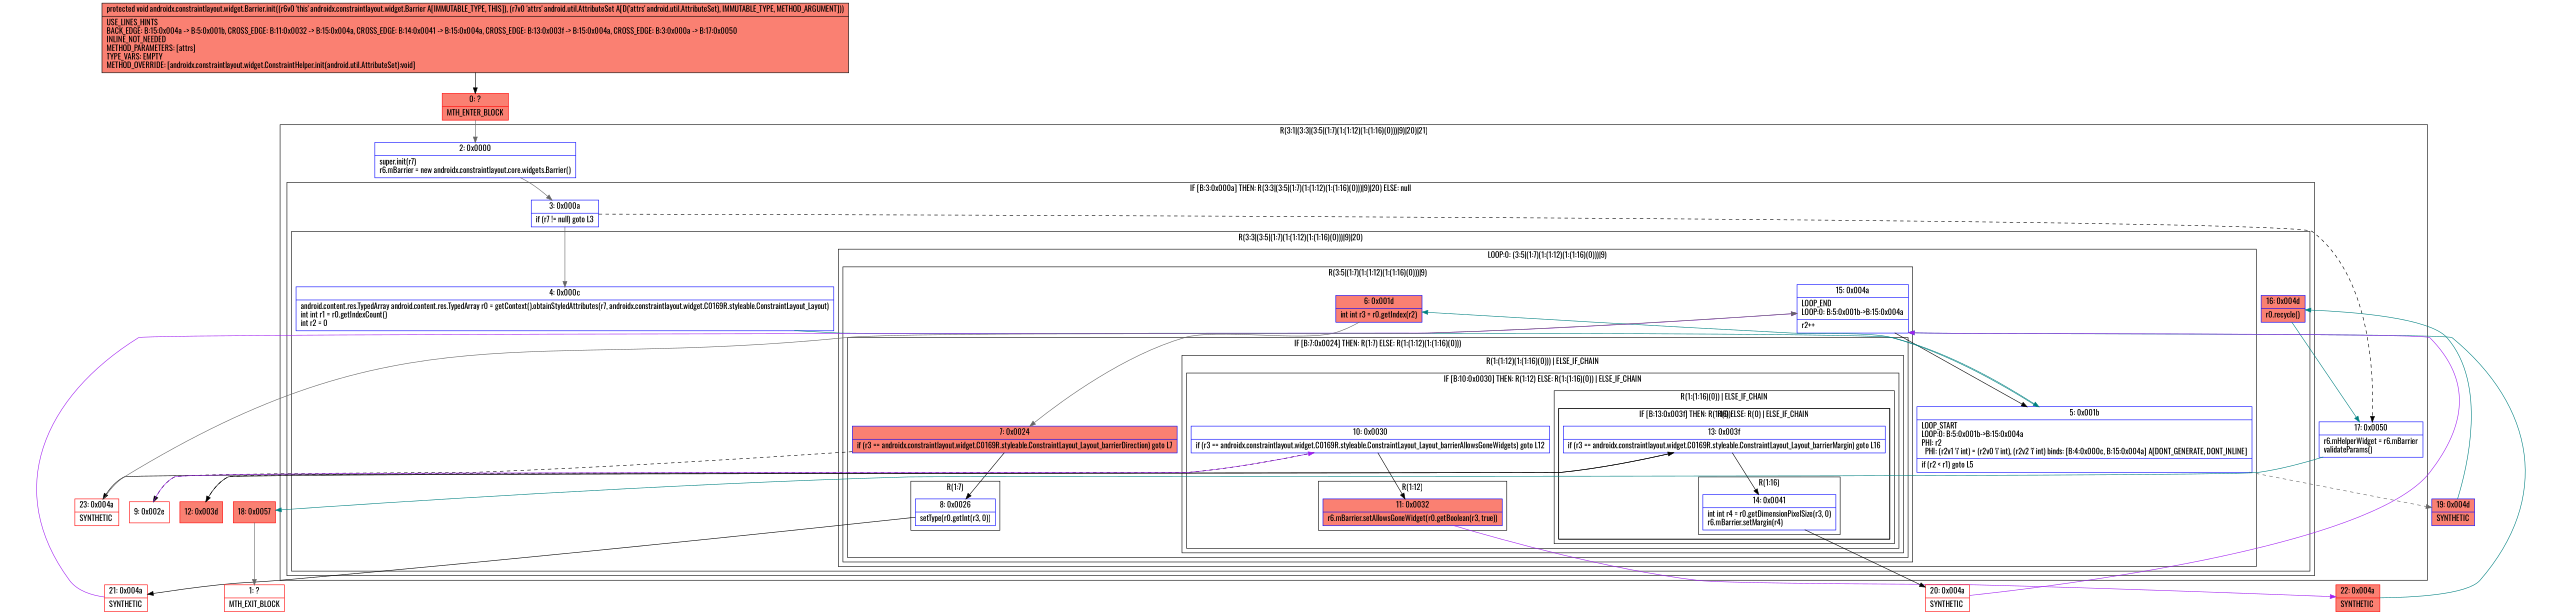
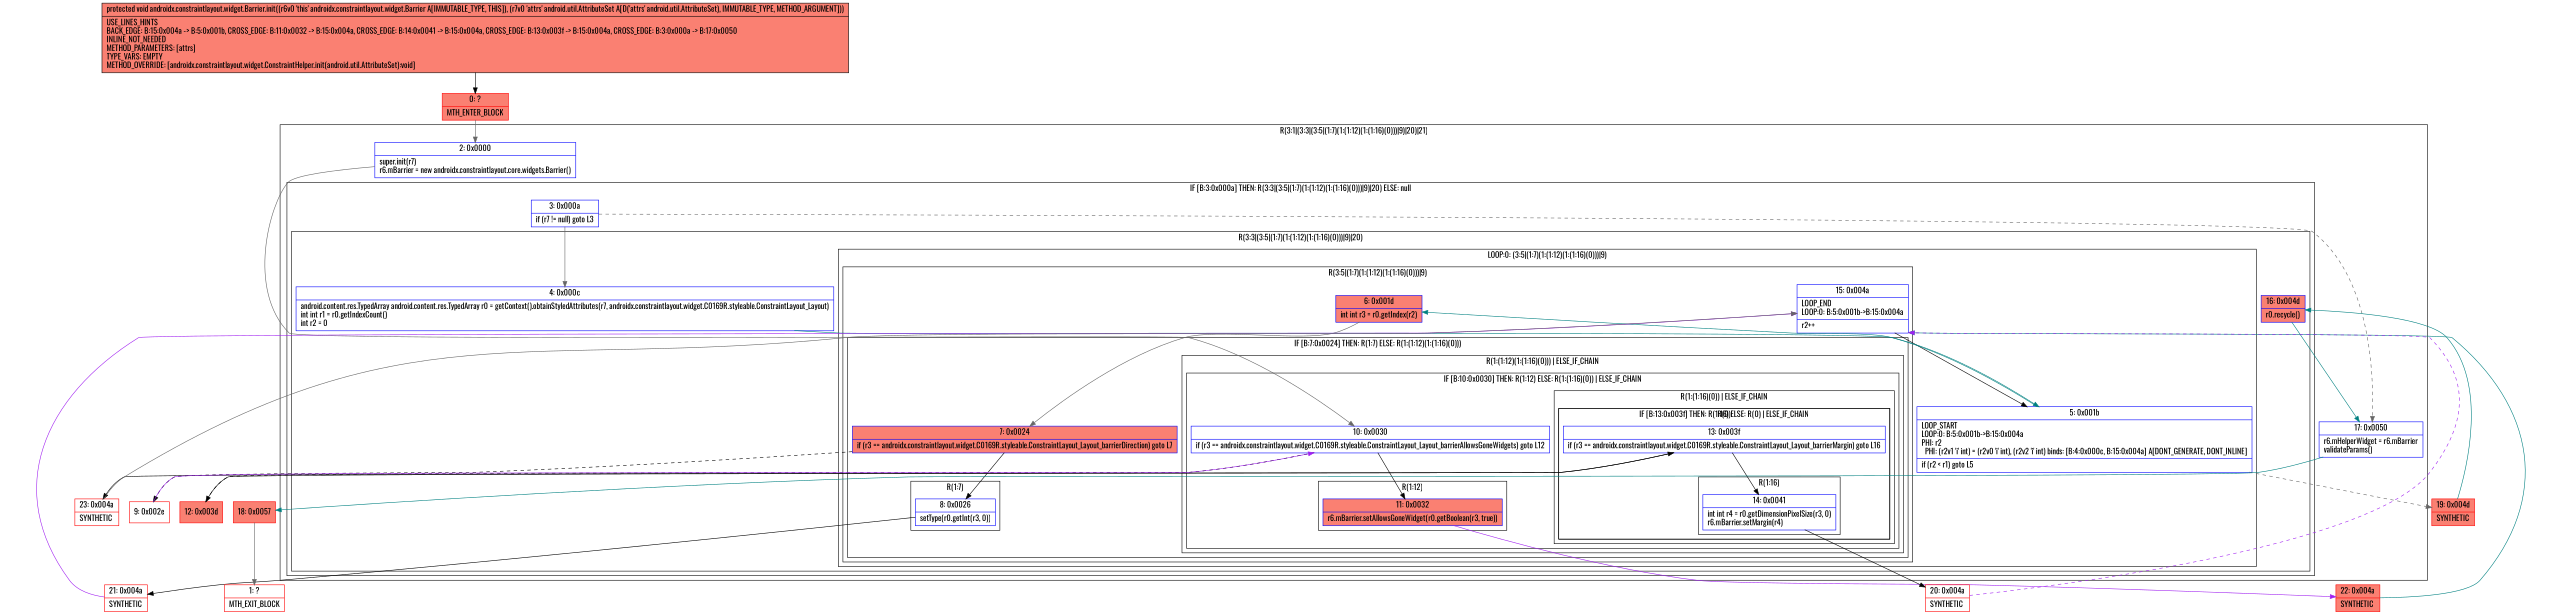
(535, 186) -> (705, 337)
(1556, 218) -> (1556, 218)
(2458, 388) -> (2458, 388)
(2453, 512) -> (2453, 512)
